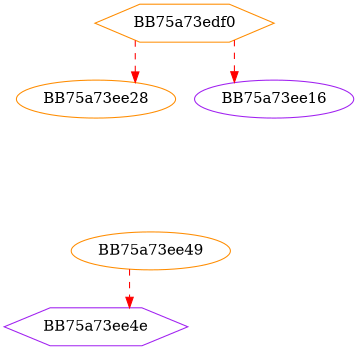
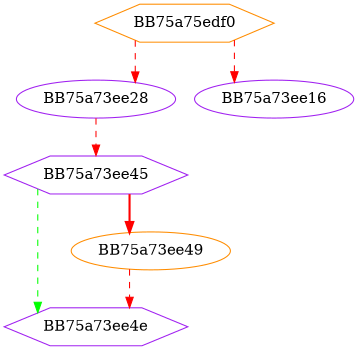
(185, 23) -> (185, 23)
(96, 99) -> (96, 99)
none -> (96, 175)
